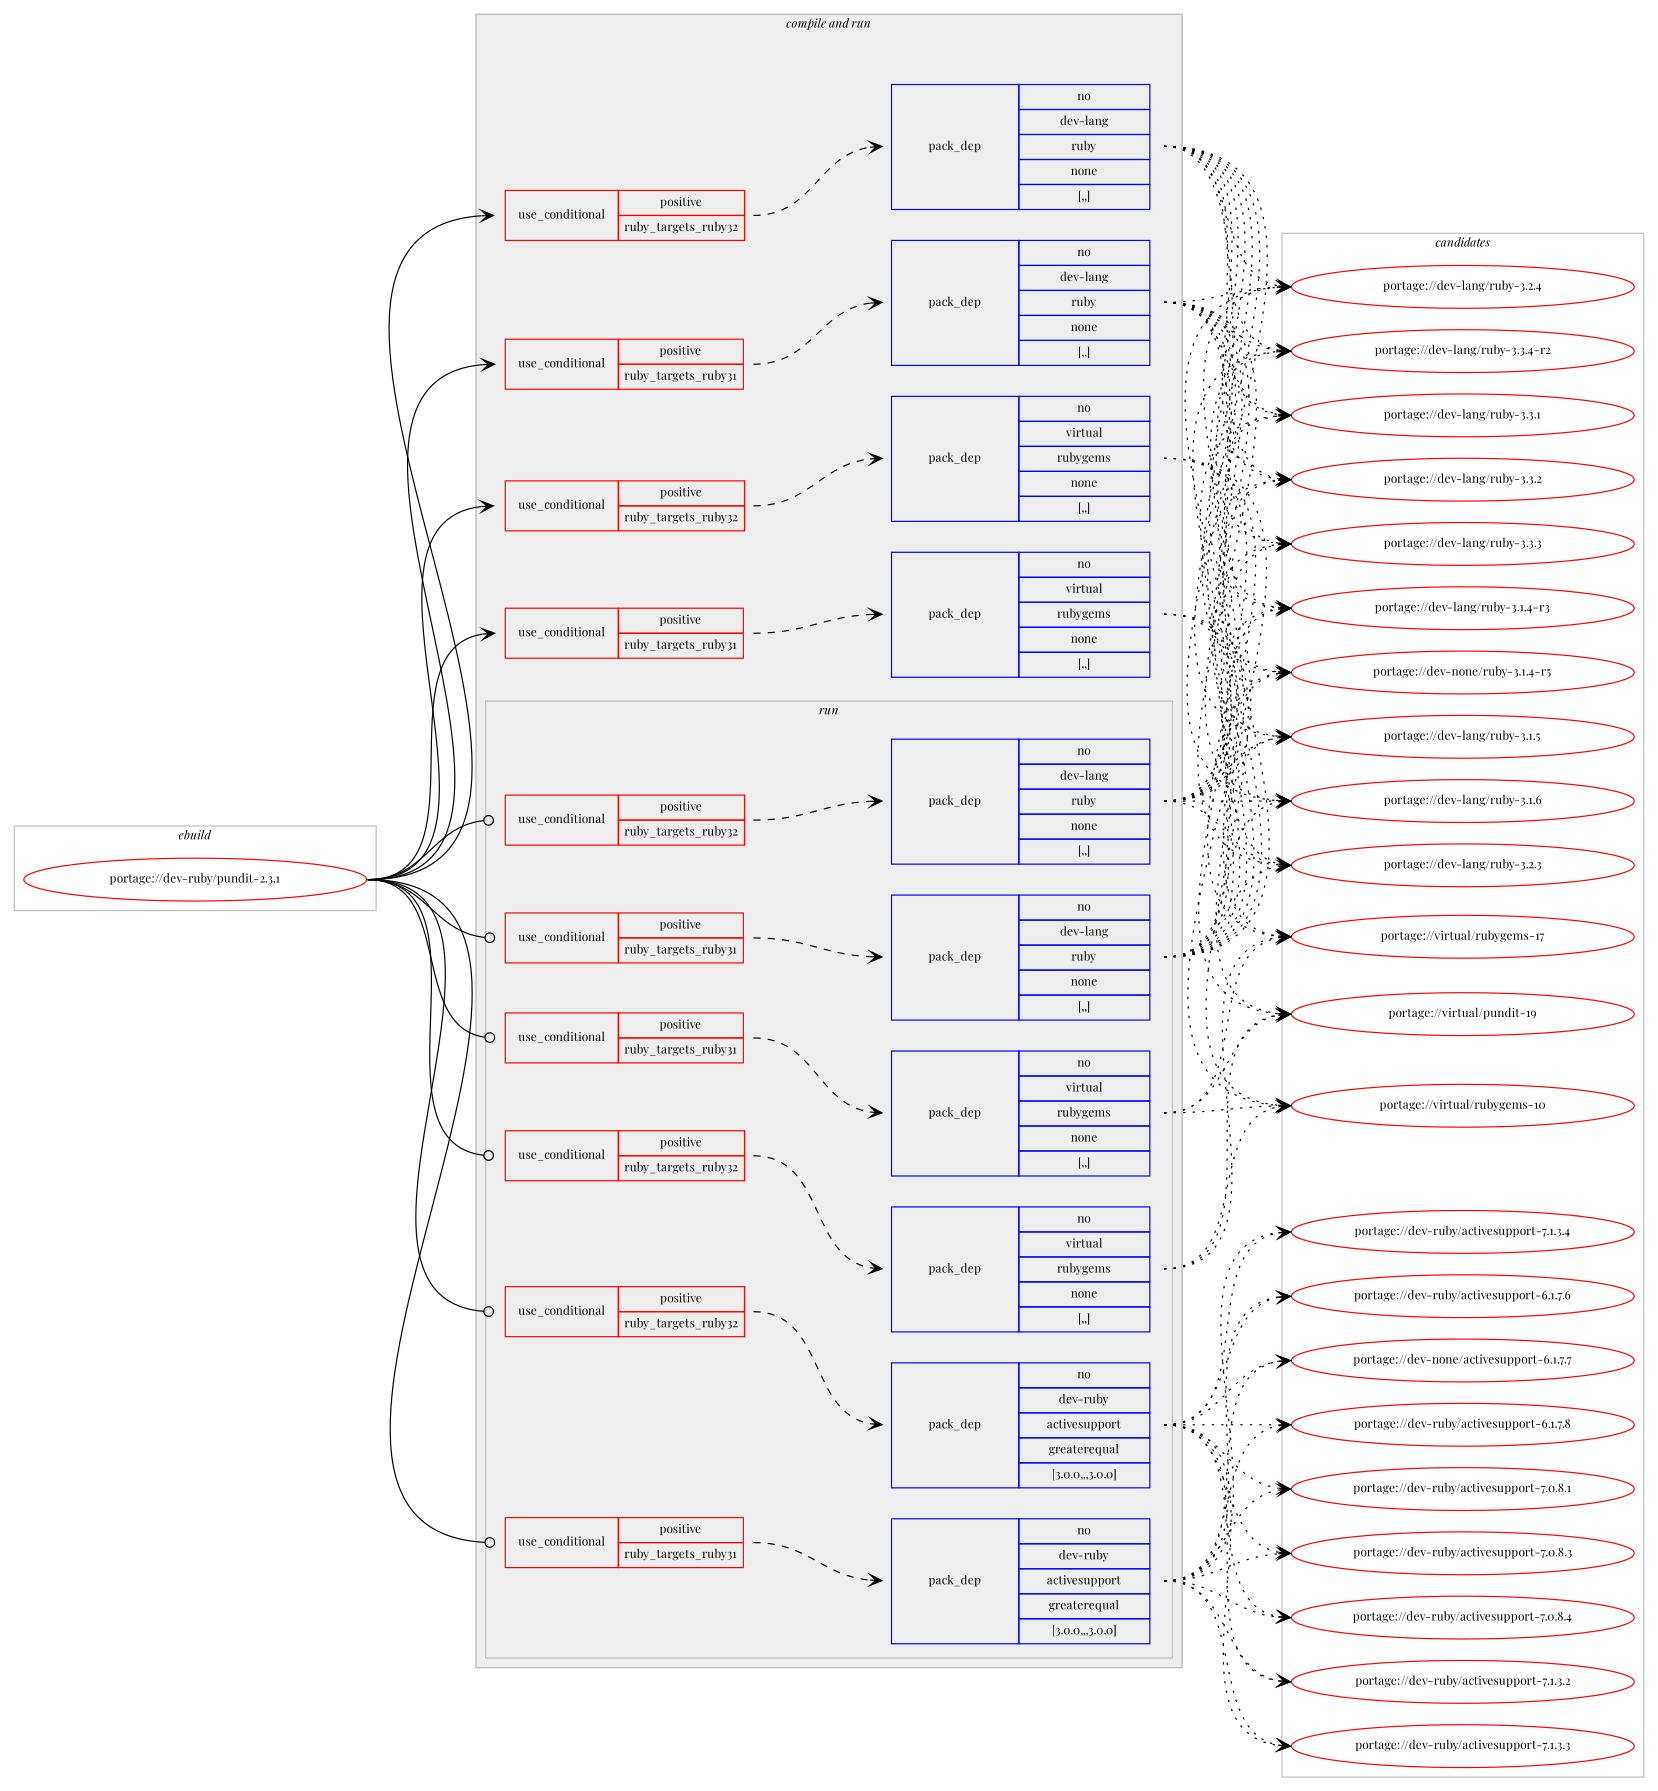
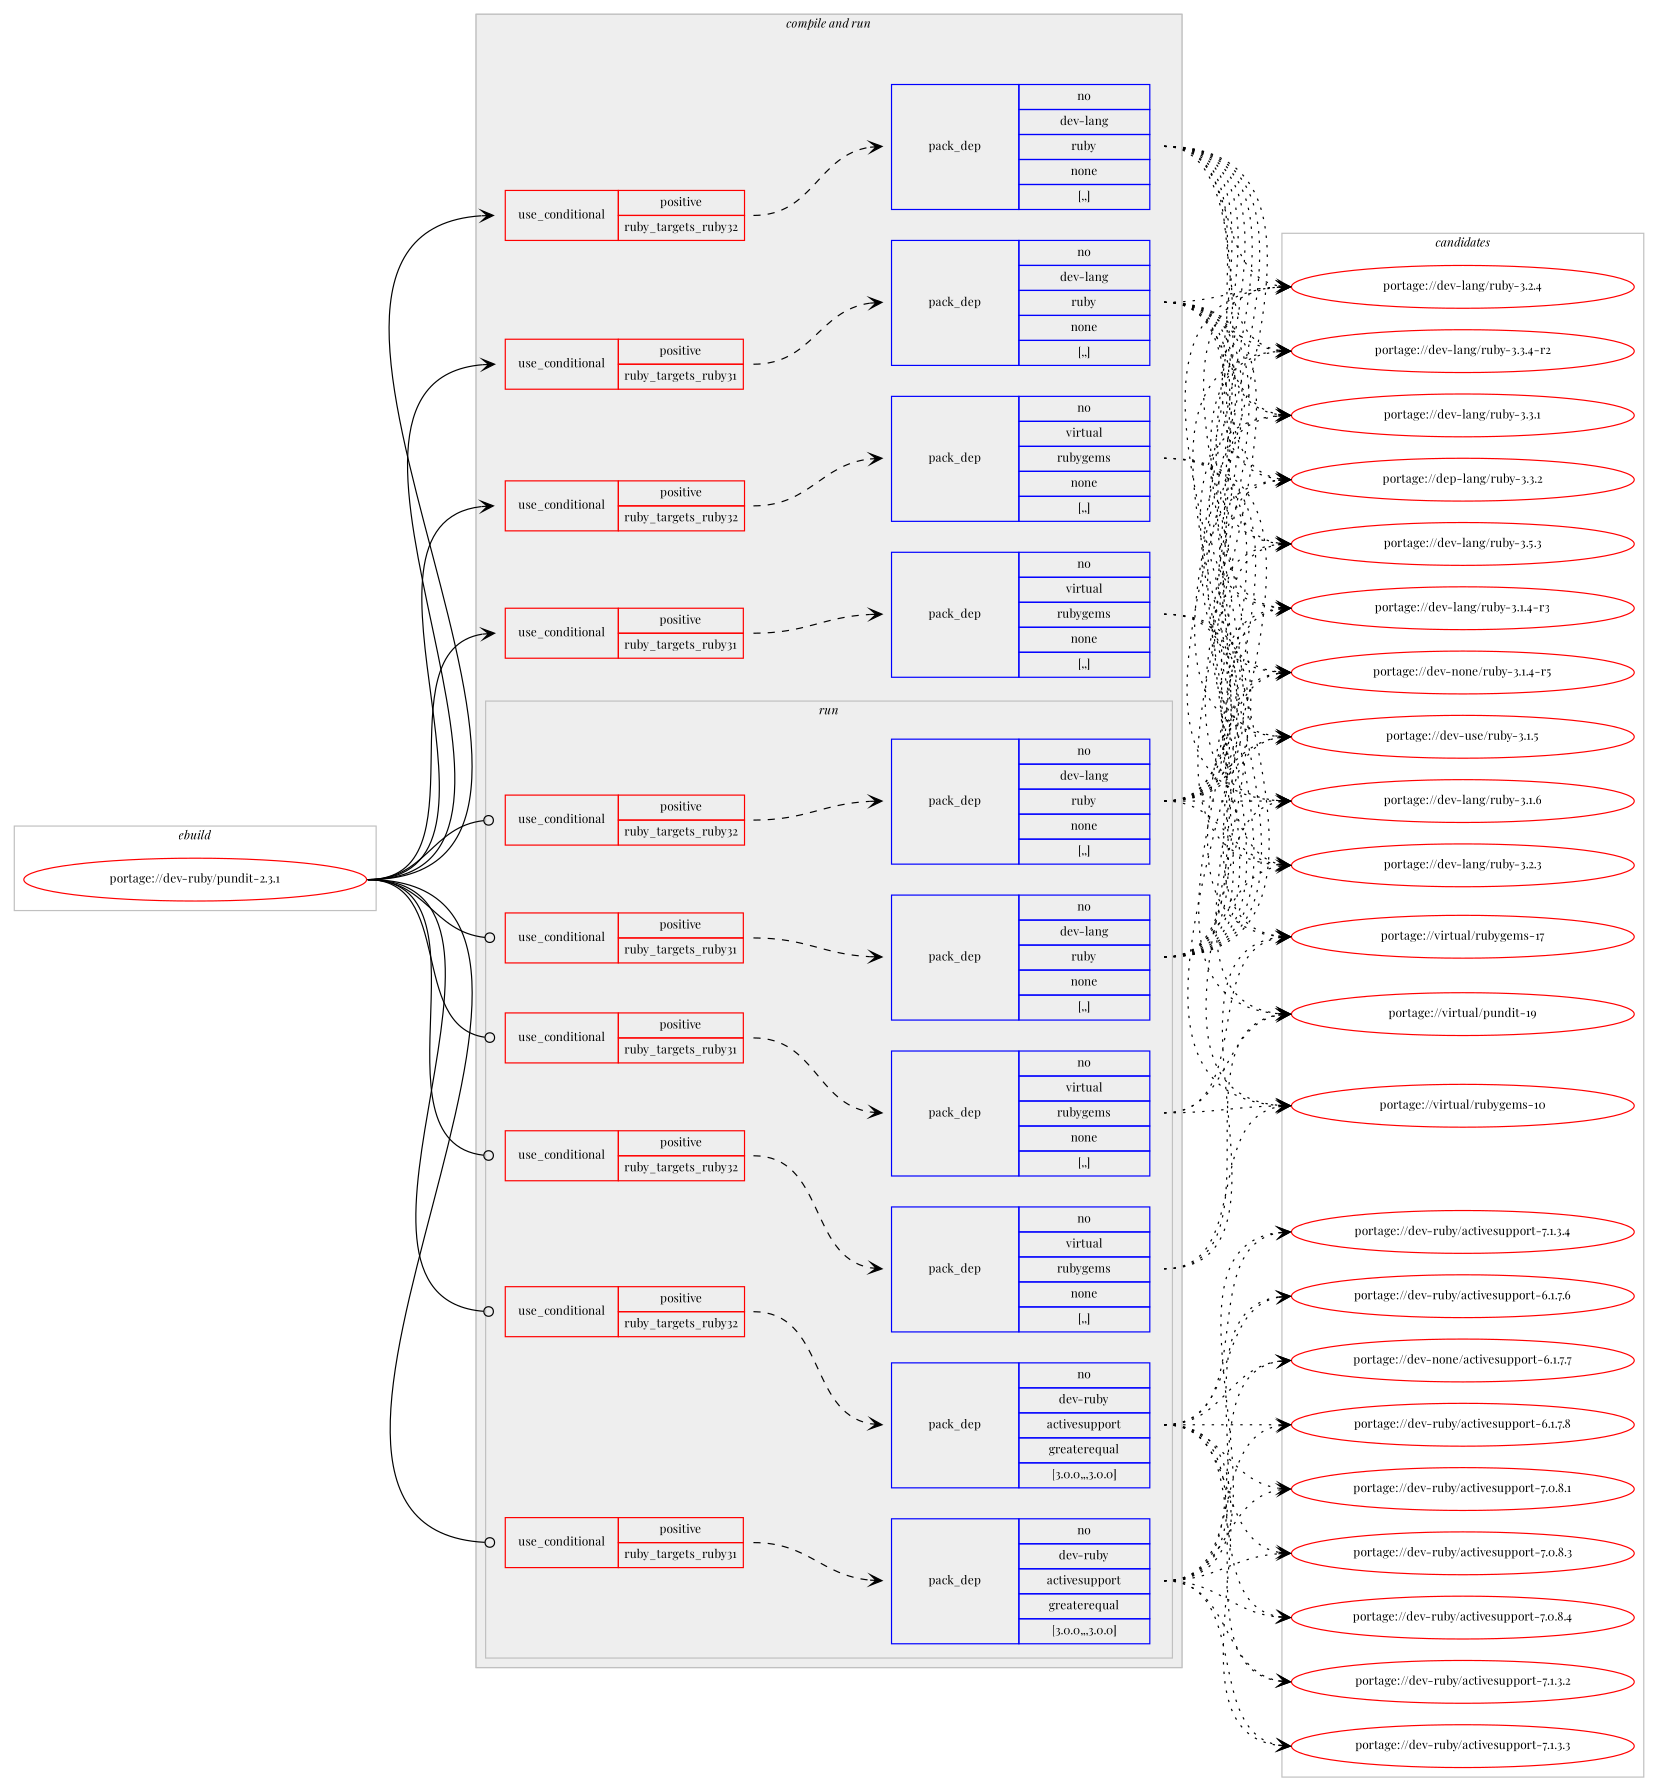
(1463, 480) -> (1463, 480)
(1463, 544) -> (1463, 544)
(1463, 737) -> (1463, 737)
